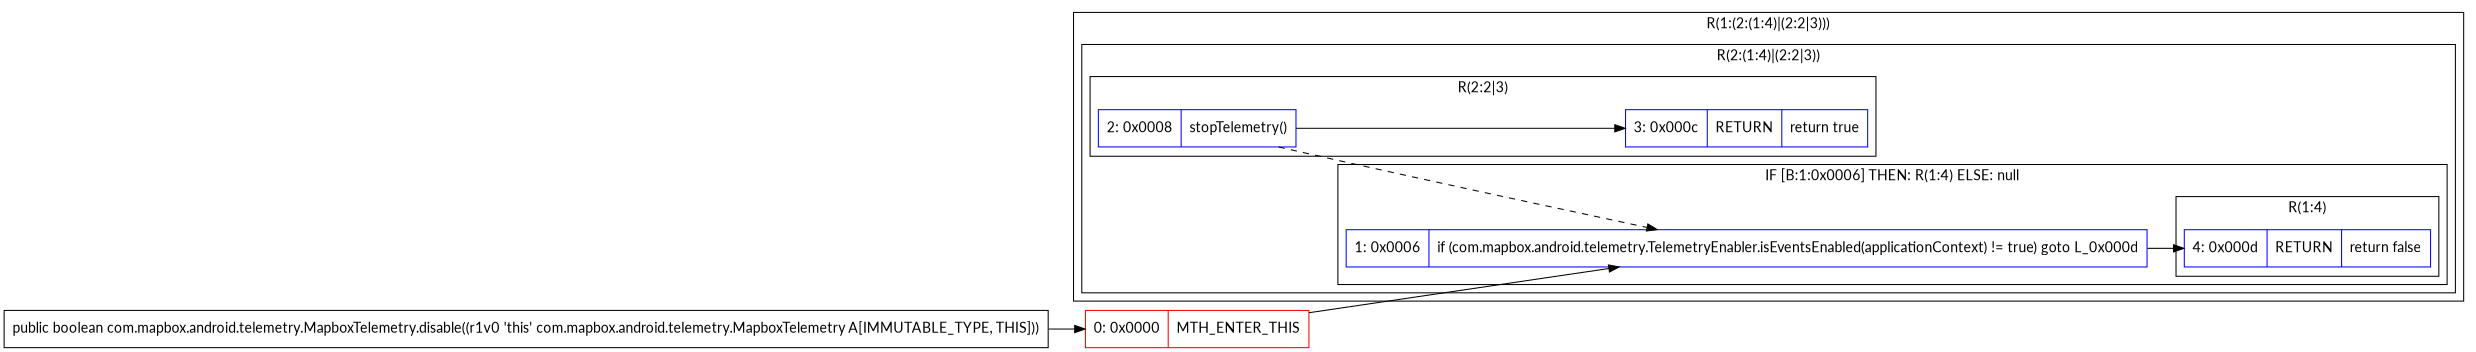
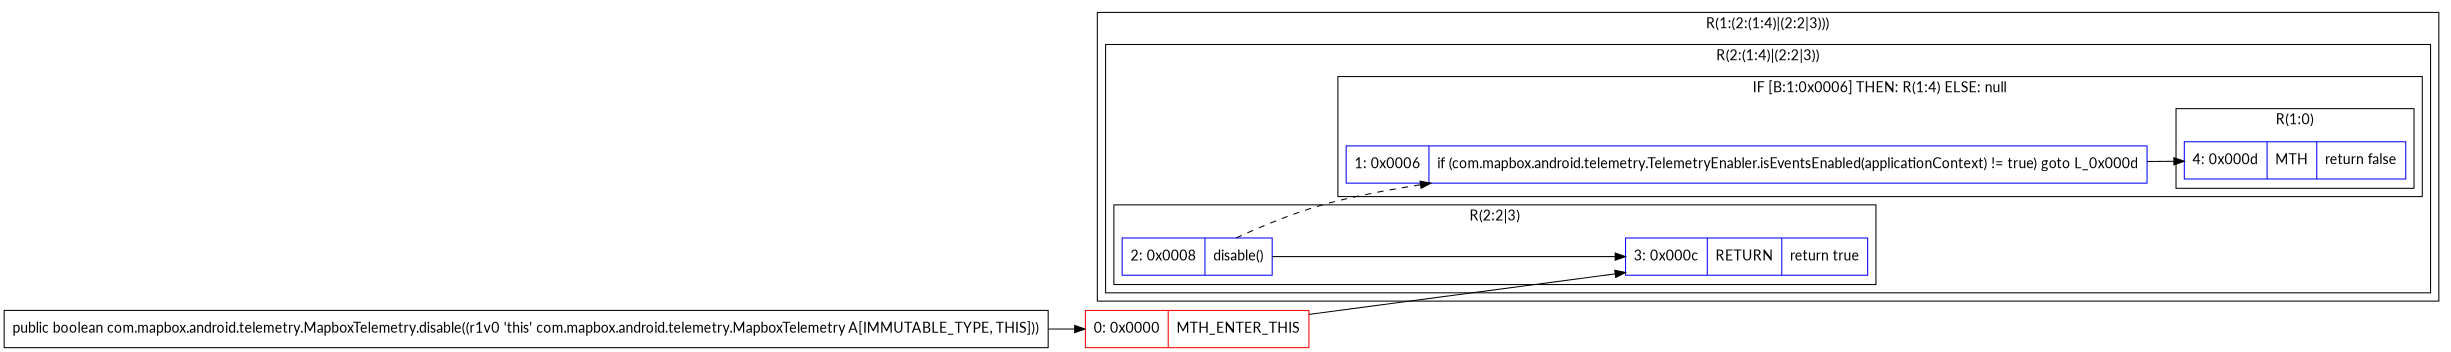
(1239, 128) -> (1239, 256)
(2307, 208) -> (2295, 121)
(2304, 248) -> (2292, 160)
(1459, 291) -> (1462, 294)
